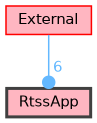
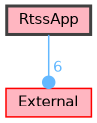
(49, 56) -> (49, 56)
